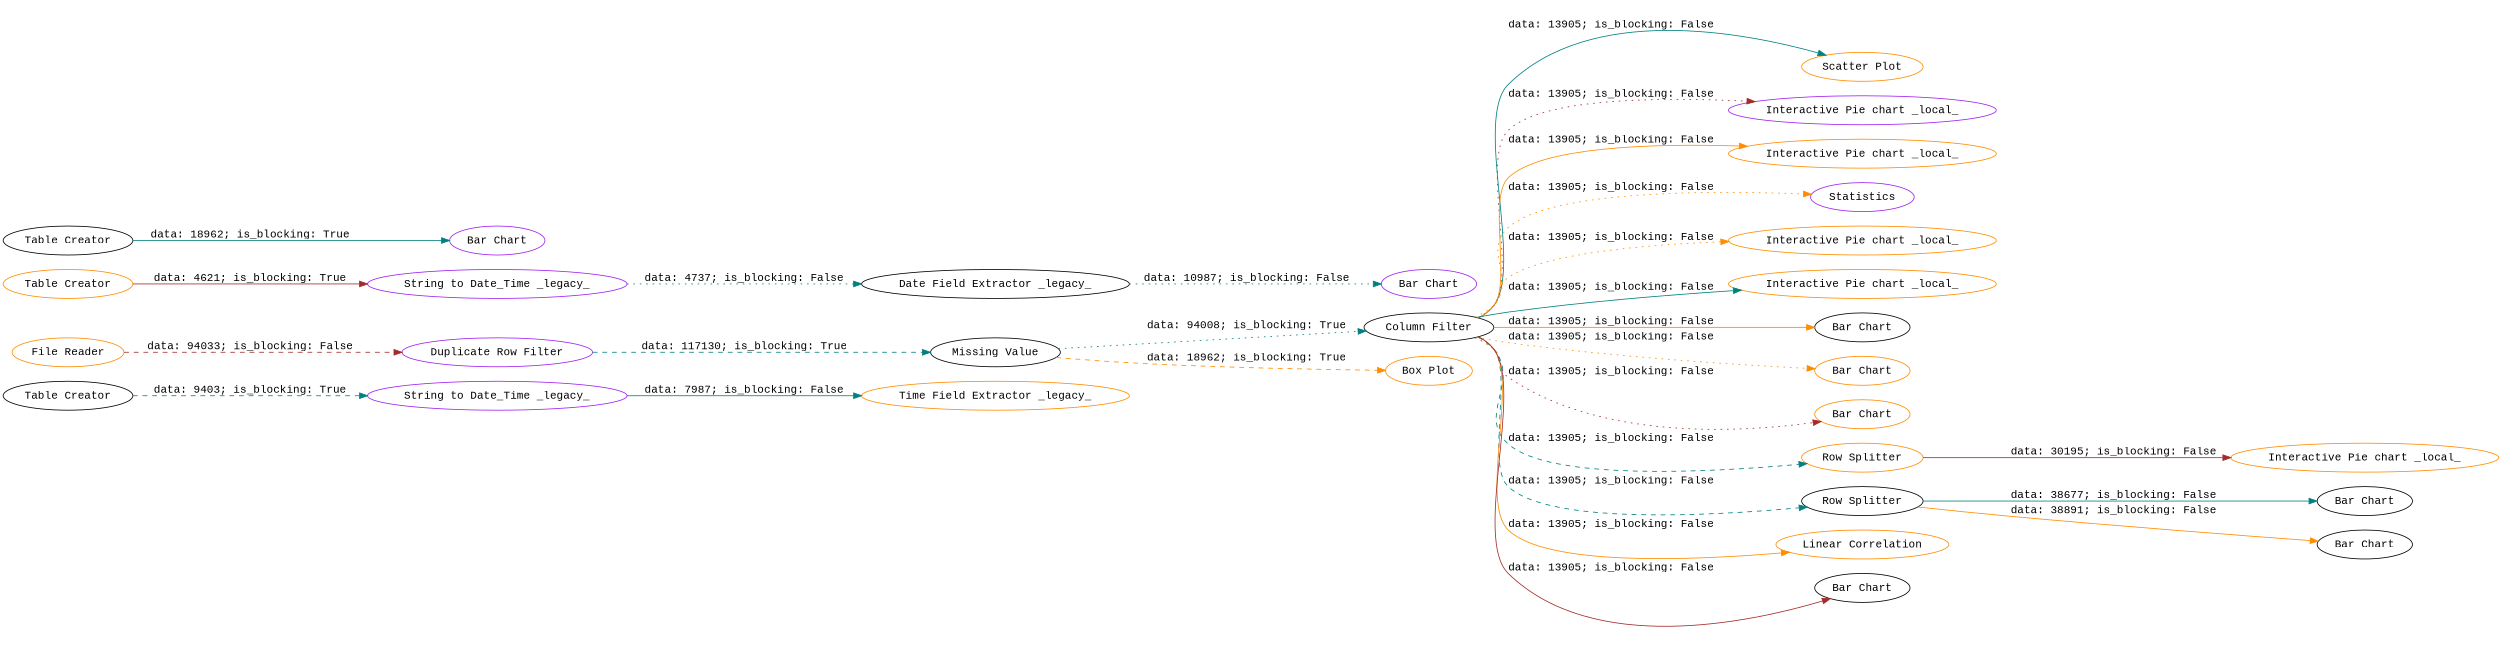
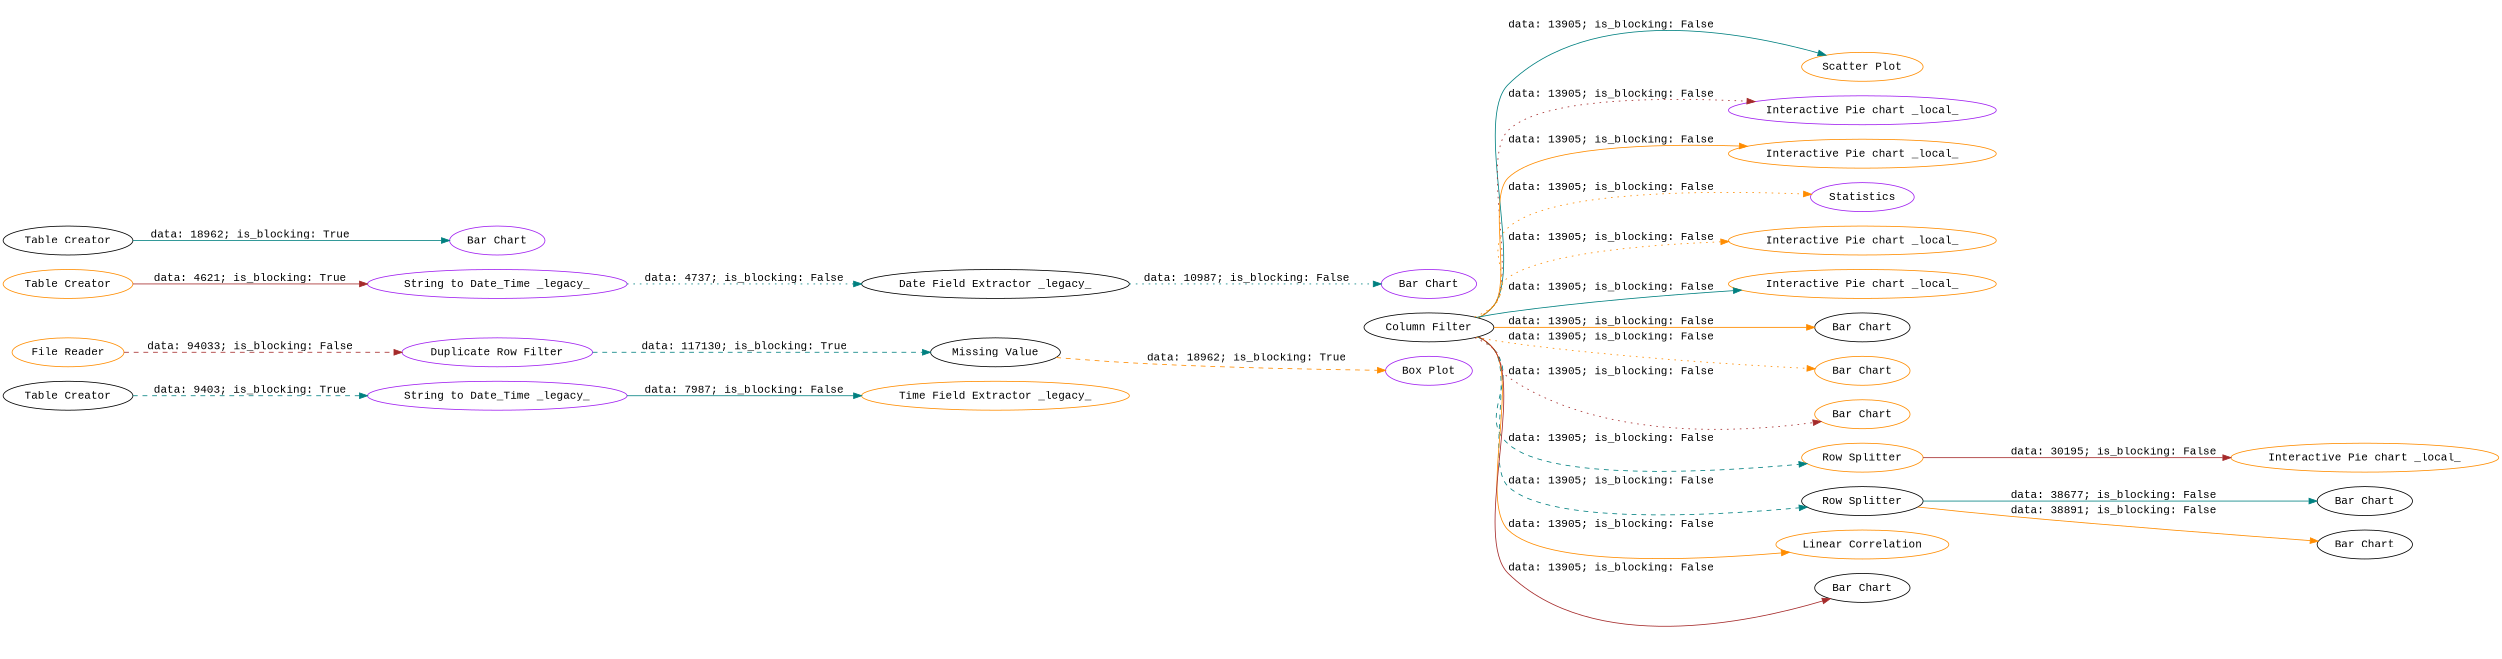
(1208, 340) -> none
(1429, 371) -> (1429, 371)
